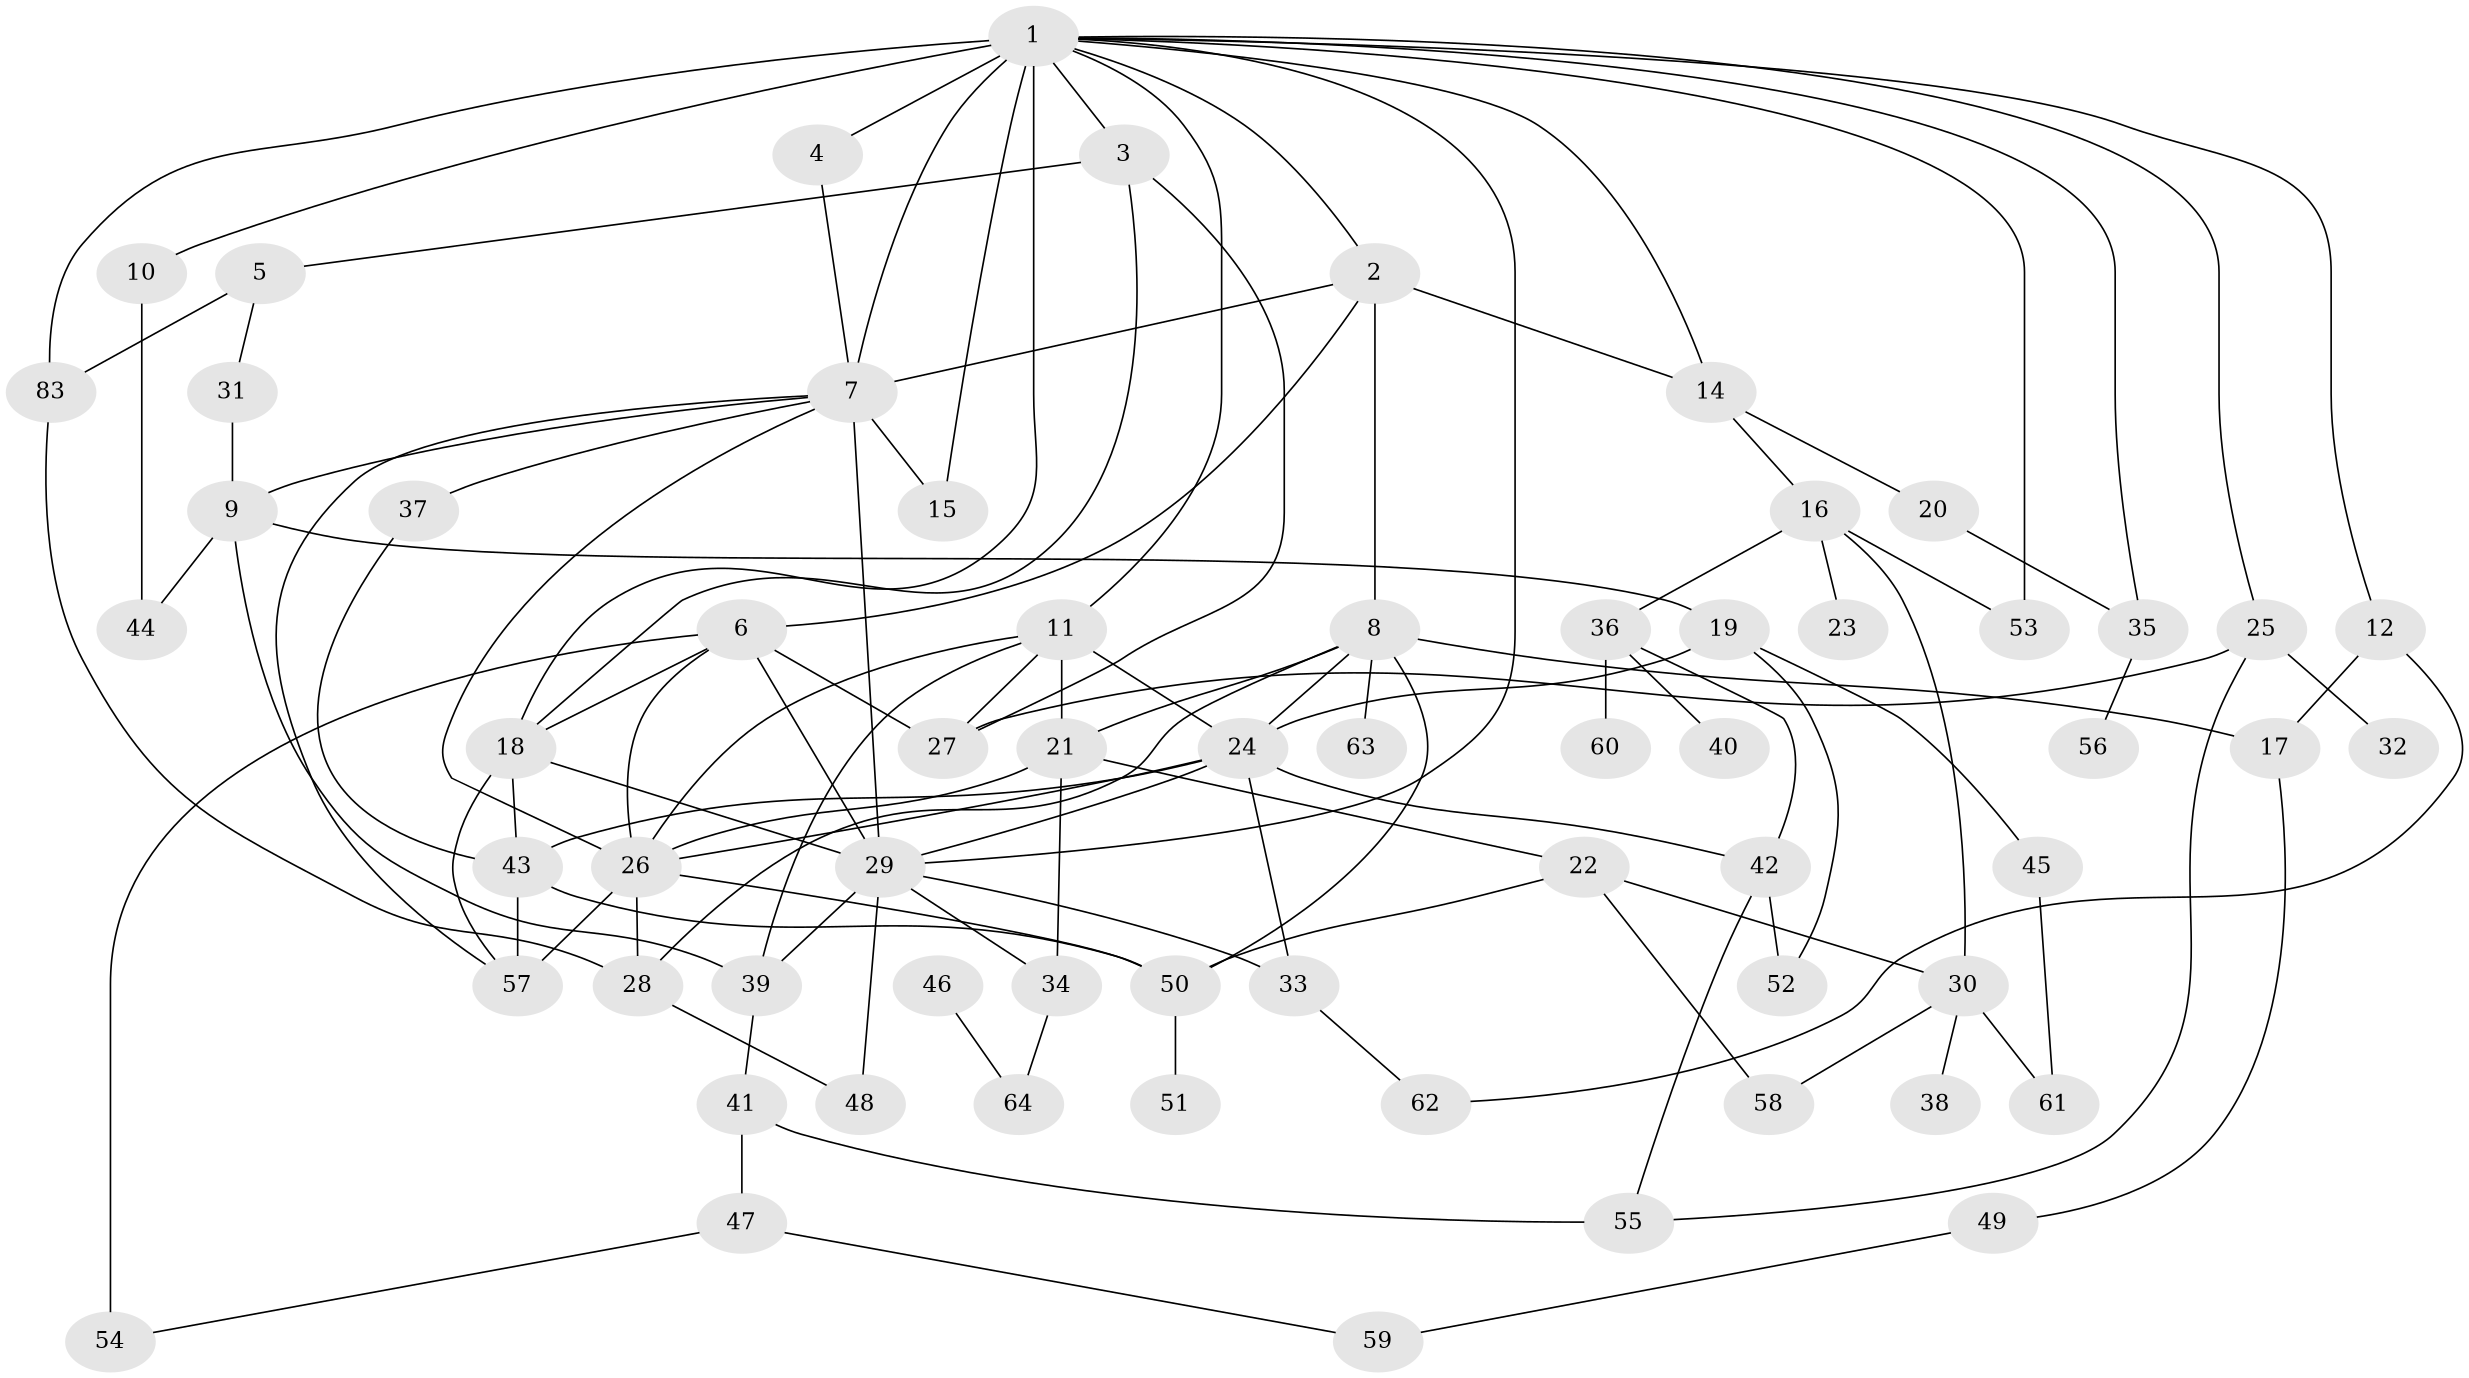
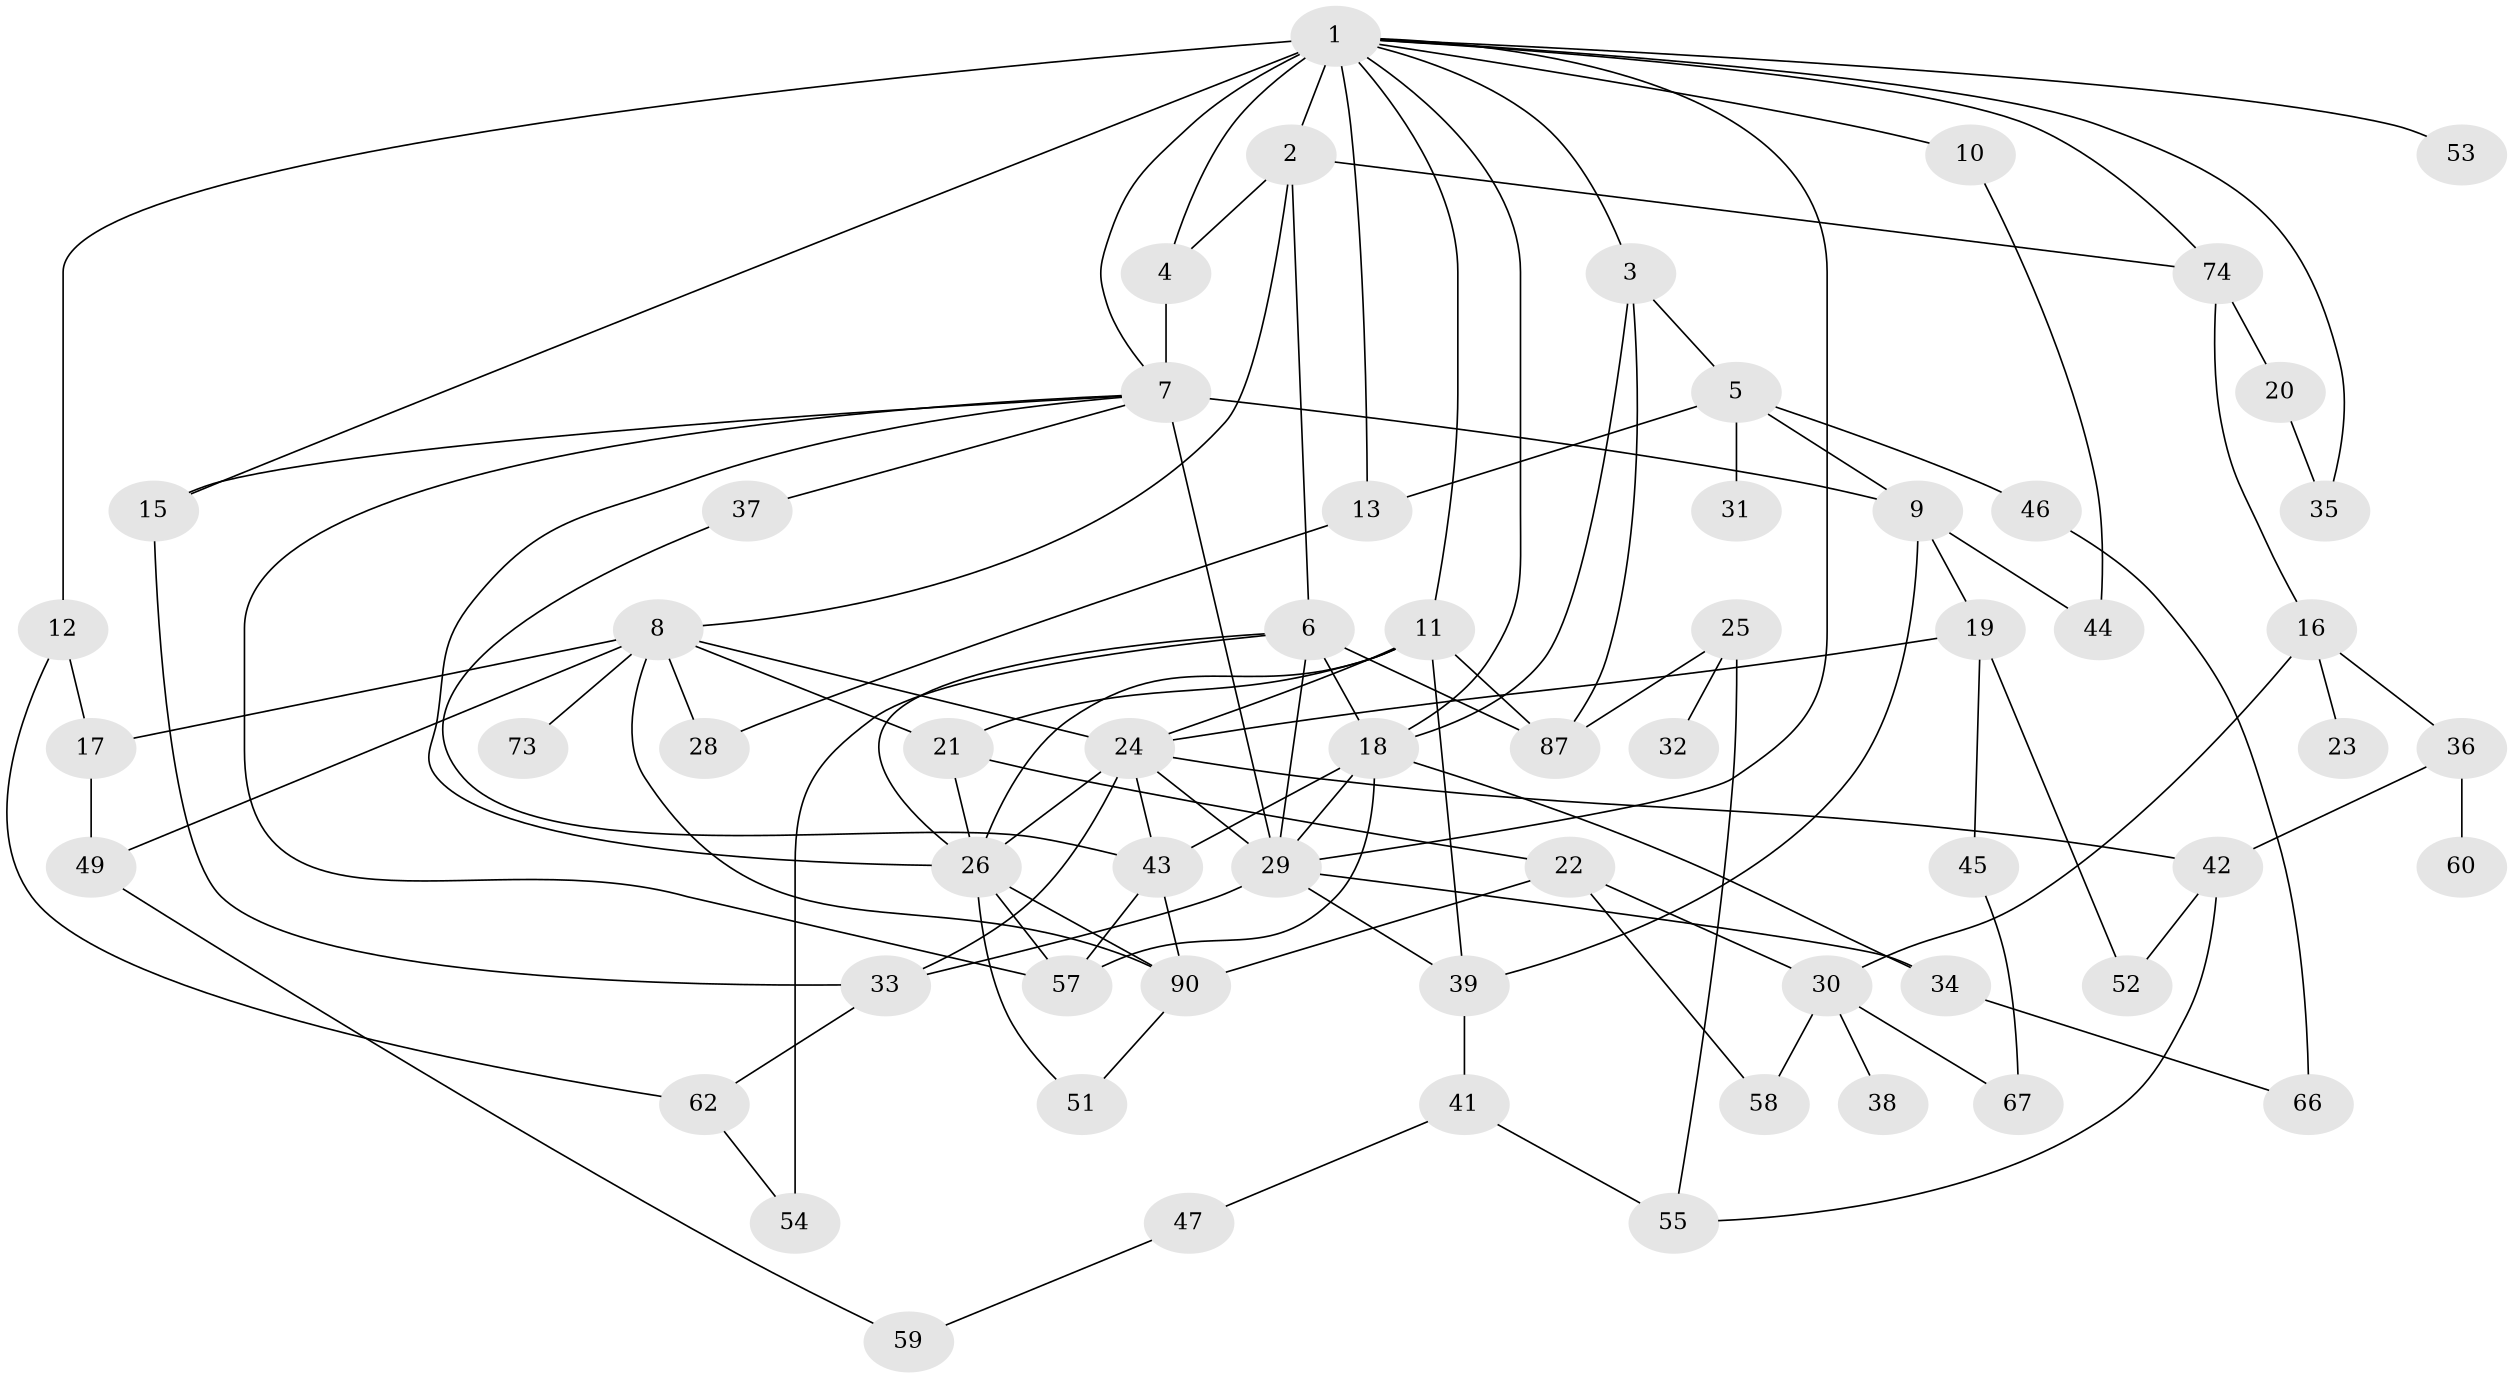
(1962, 105) -> none
(1114, 333) -> (1229, 214)
(51, 392) -> (1367, 511)
(1711, 392) -> (2218, 274)
none -> (1890, 447)
(232, 452) -> (1815, 444)
(1920, 570) -> none
none -> (375, 748)
(943, 748) -> (1555, 748)
(1362, 748) -> (523, 748)
(1724, 748) -> none
(2094, 748) -> none
(1059, 867) -> (1667, 853)
(637, 927) -> (1000, 996)
none -> (344, 948)
(1175, 986) -> (1186, 986)
(861, 1105) -> none
(1019, 1105) -> (2309, 1105)
(2054, 1105) -> (2018, 1105)
(426, 1283) -> (750, 1164)
